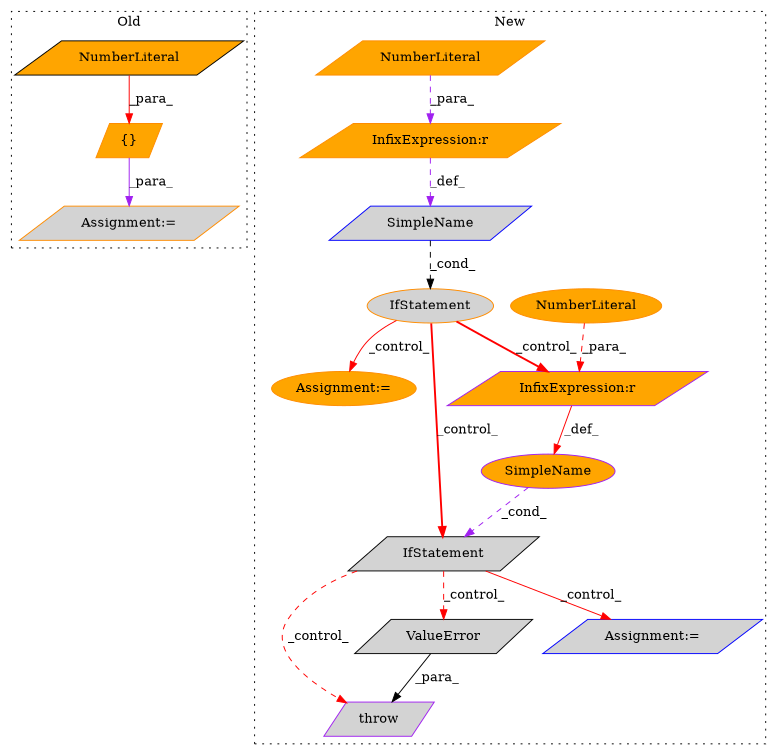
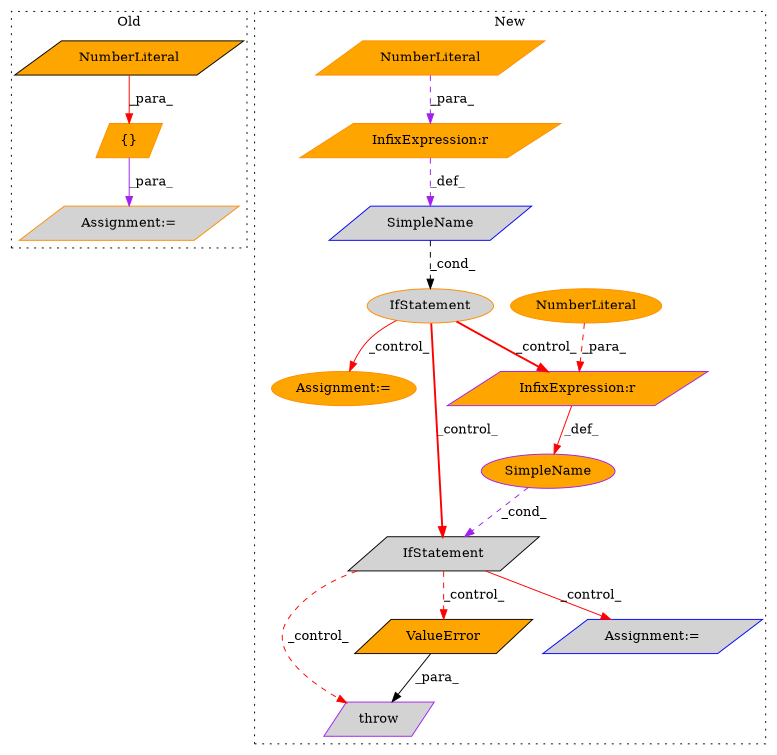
(444, 636) -> (444, 636)
